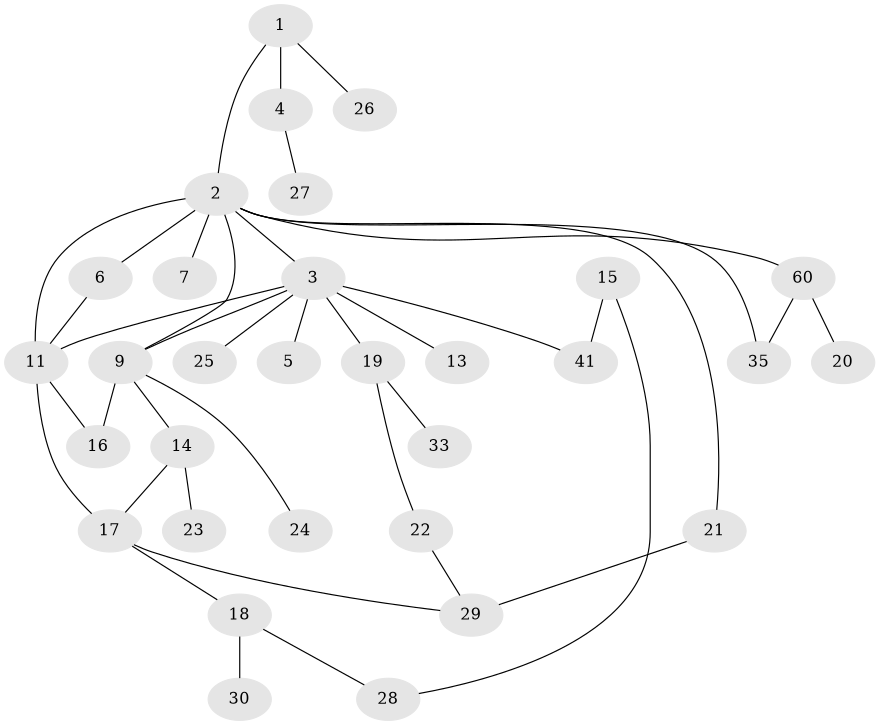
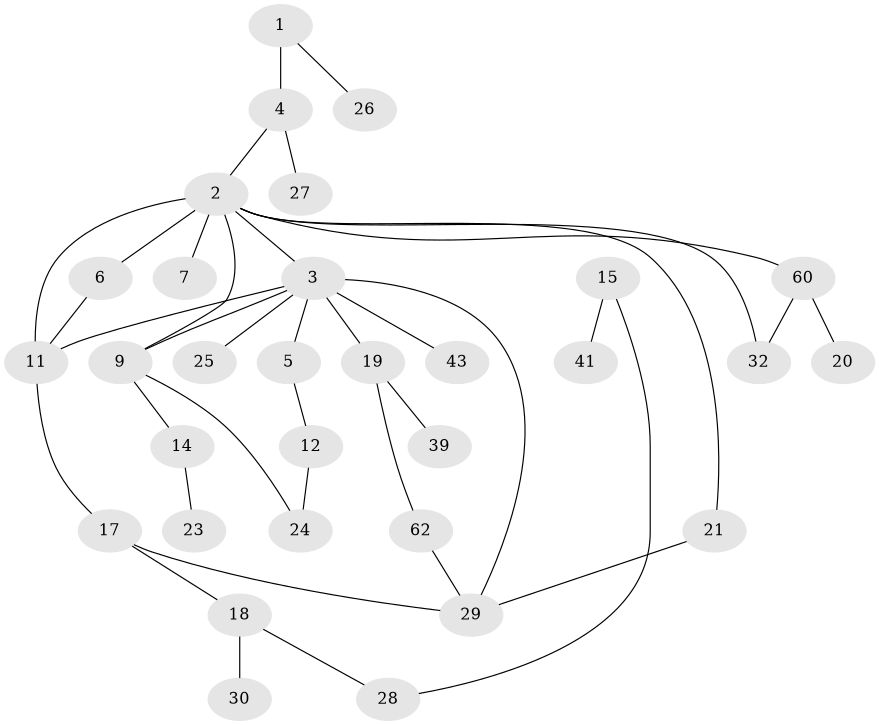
(233, 105) -> (248, 152)
(452, 315) -> (518, 384)
(457, 363) -> (457, 363)
(759, 363) -> (759, 363)
(98, 447) -> none
none -> (311, 447)
(440, 447) -> (440, 447)
(146, 489) -> none
(421, 531) -> (421, 531)
